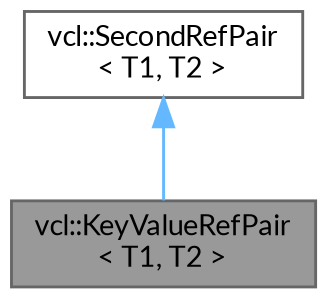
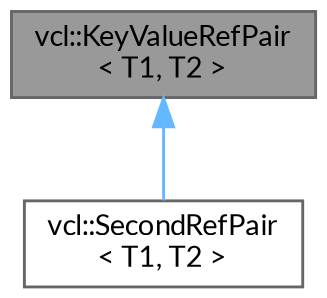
(164, 164) -> (164, 164)
